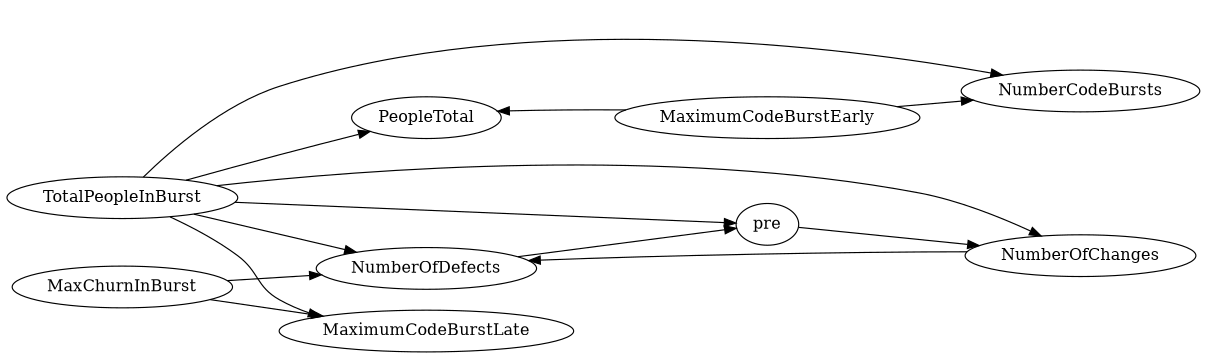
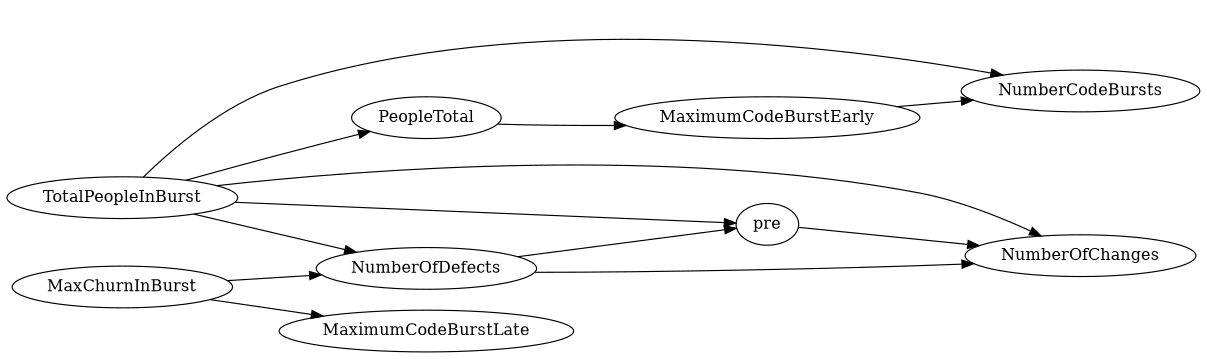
(568, 110) -> (556, 125)
(754, 254) -> (748, 270)
(244, 261) -> none
